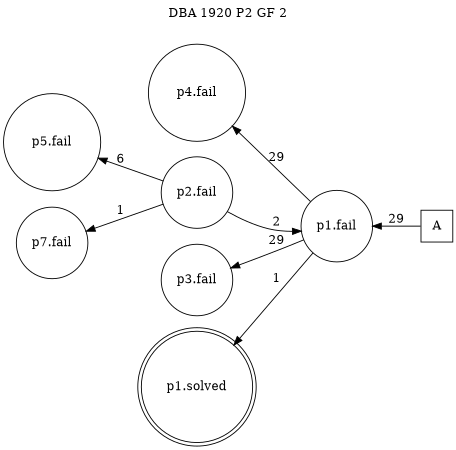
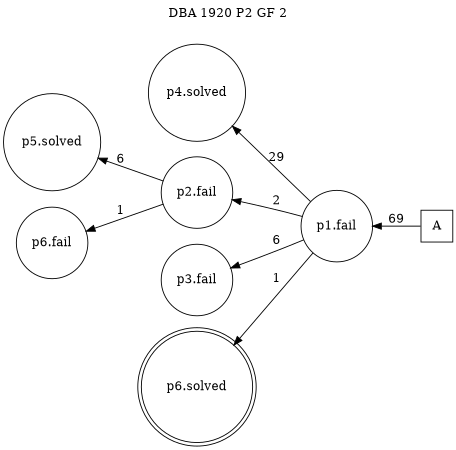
(197, 93) -> (197, 93)
(52, 142) -> (52, 142)
(397, 220) -> (397, 220)
(259, 226) -> (272, 209)
(277, 241) -> (277, 241)
(52, 243) -> (52, 243)
(197, 387) -> (197, 387)
